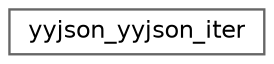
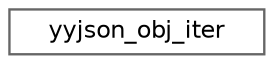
(137, 32) -> (137, 32)
